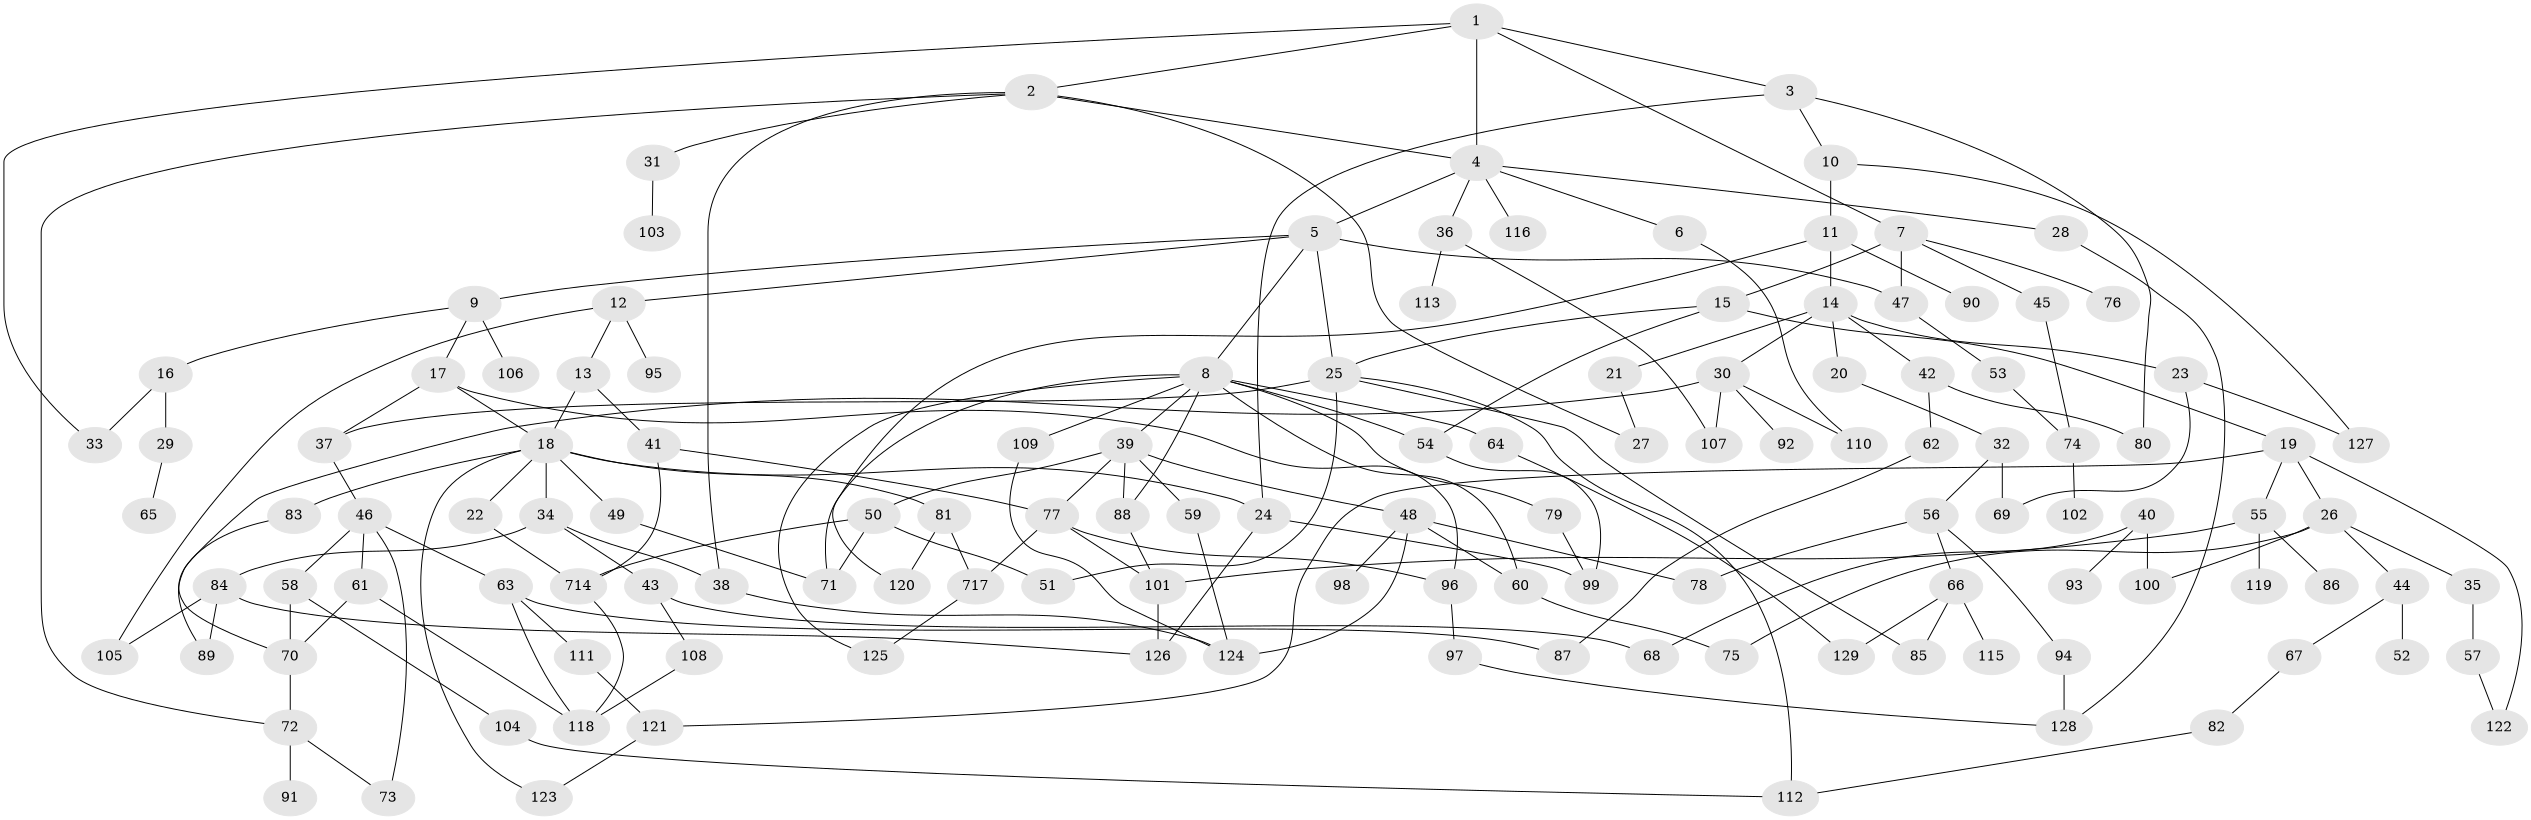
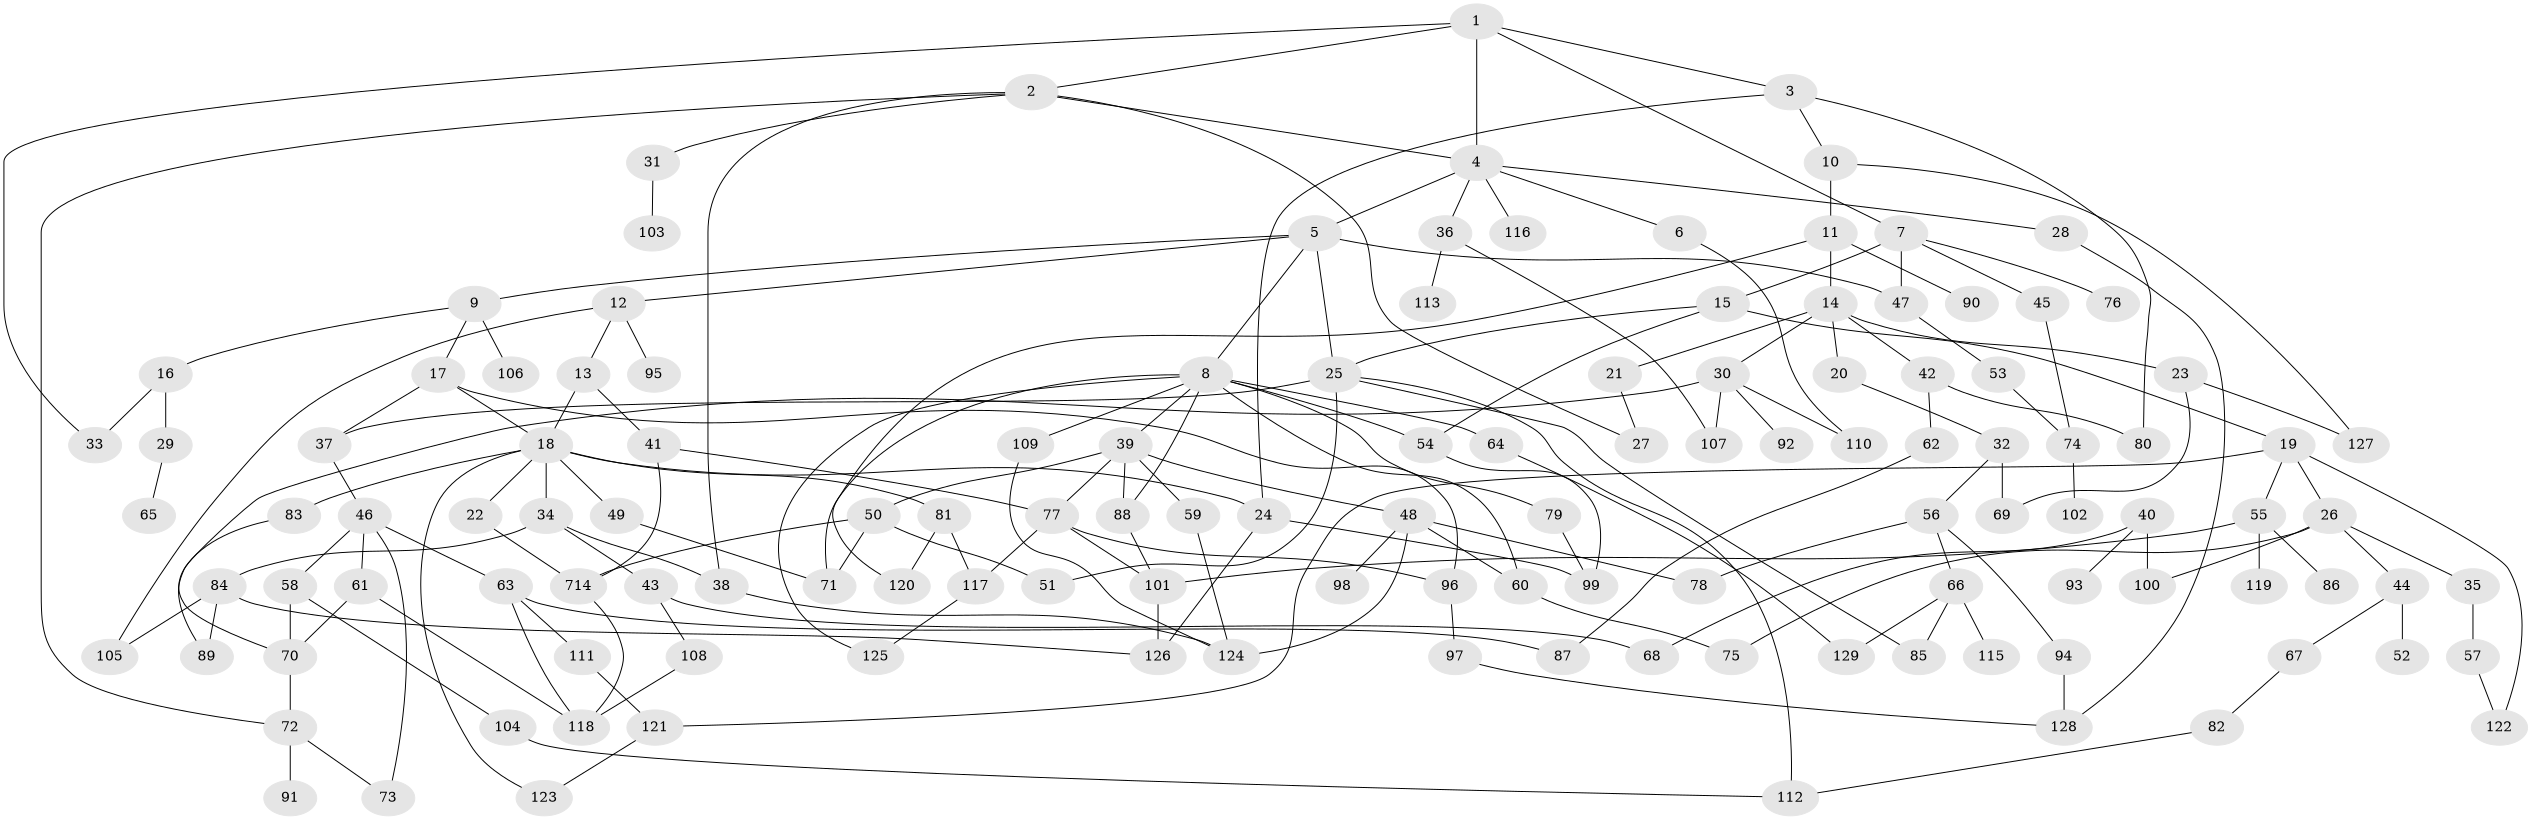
(976, 586) -> (976, 586)
